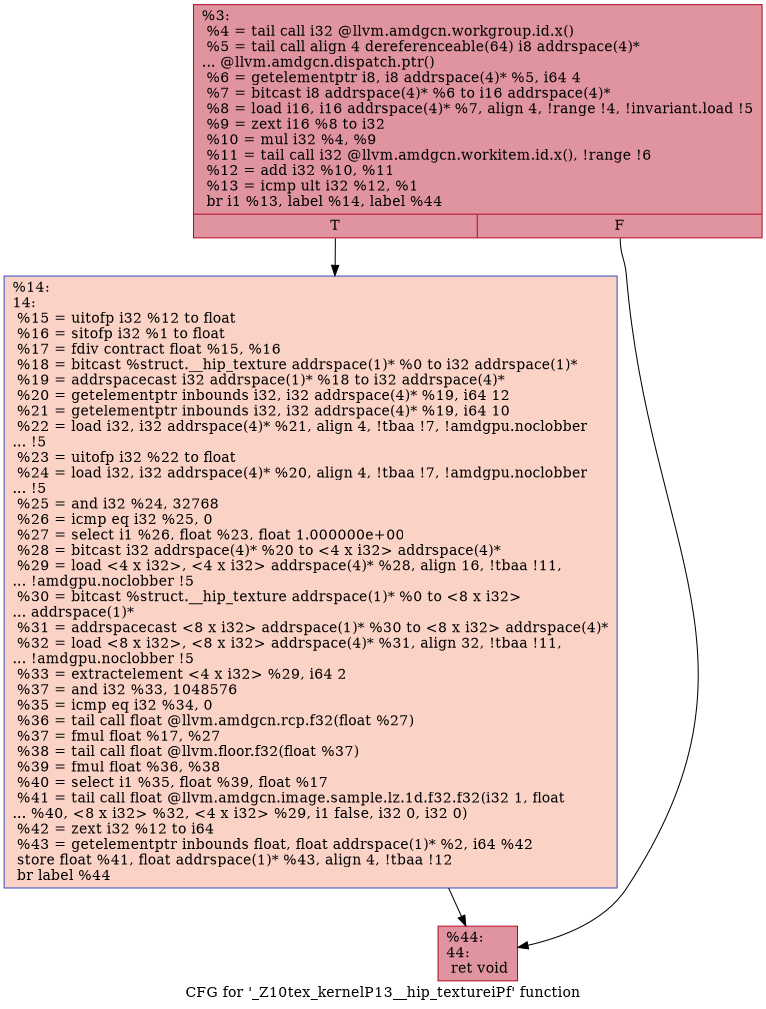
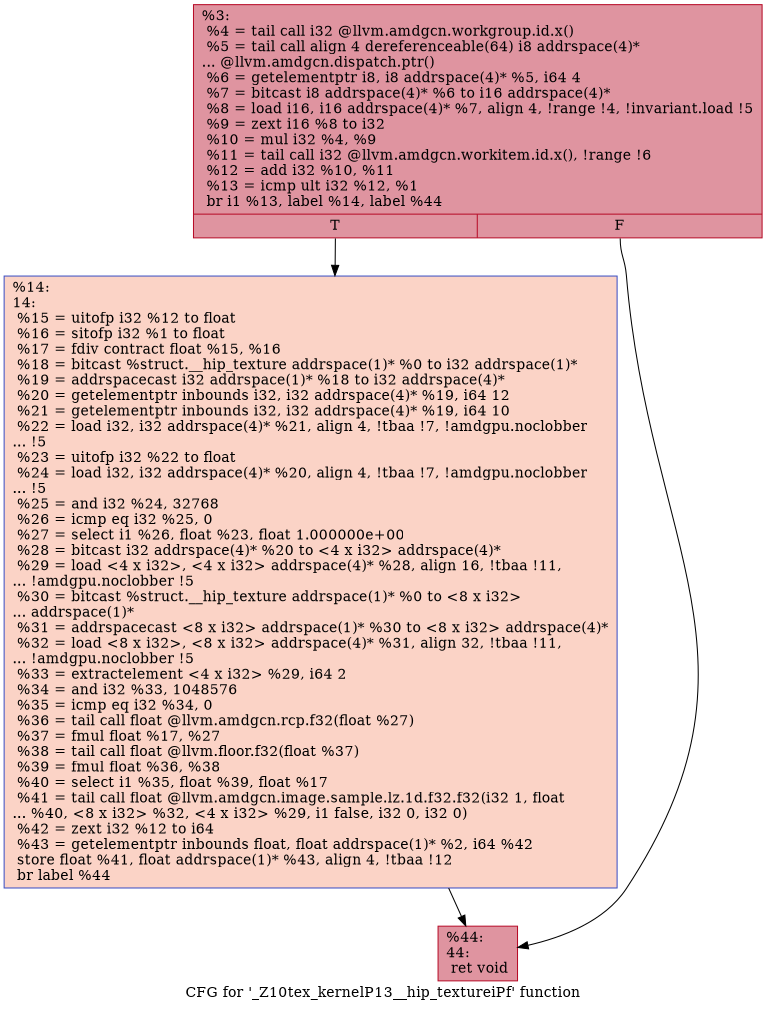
(125, 690) -> (125, 690)
